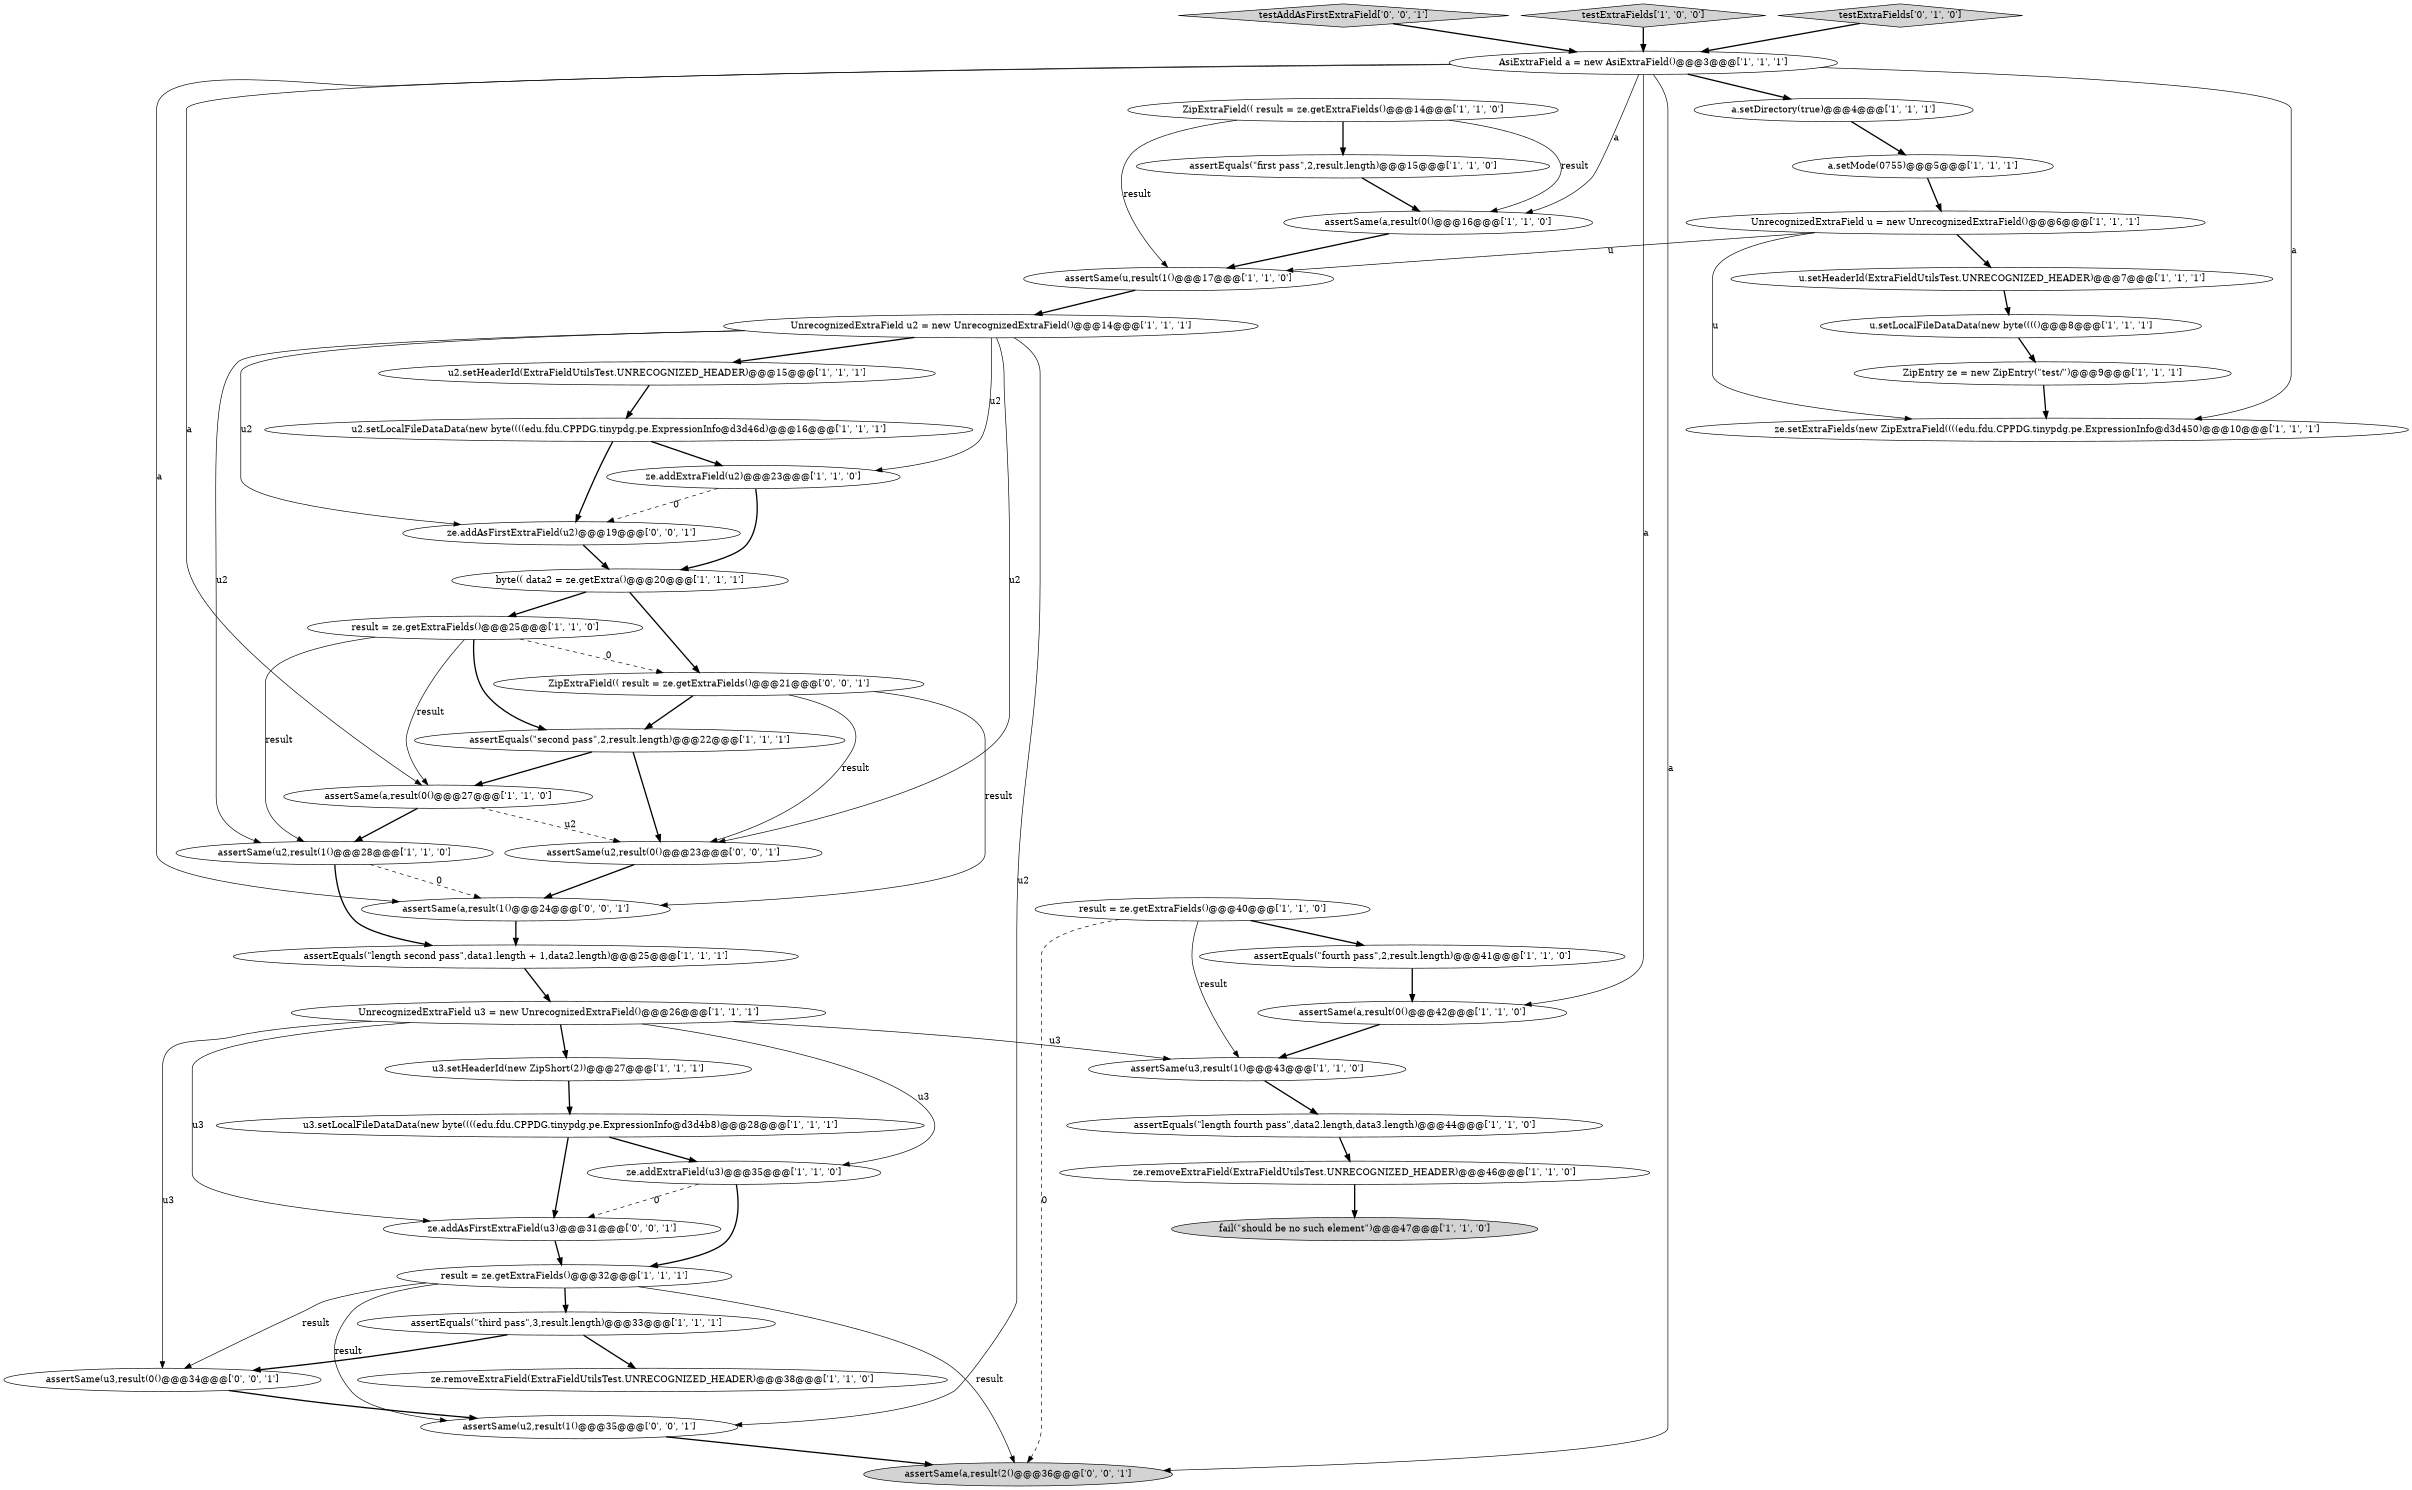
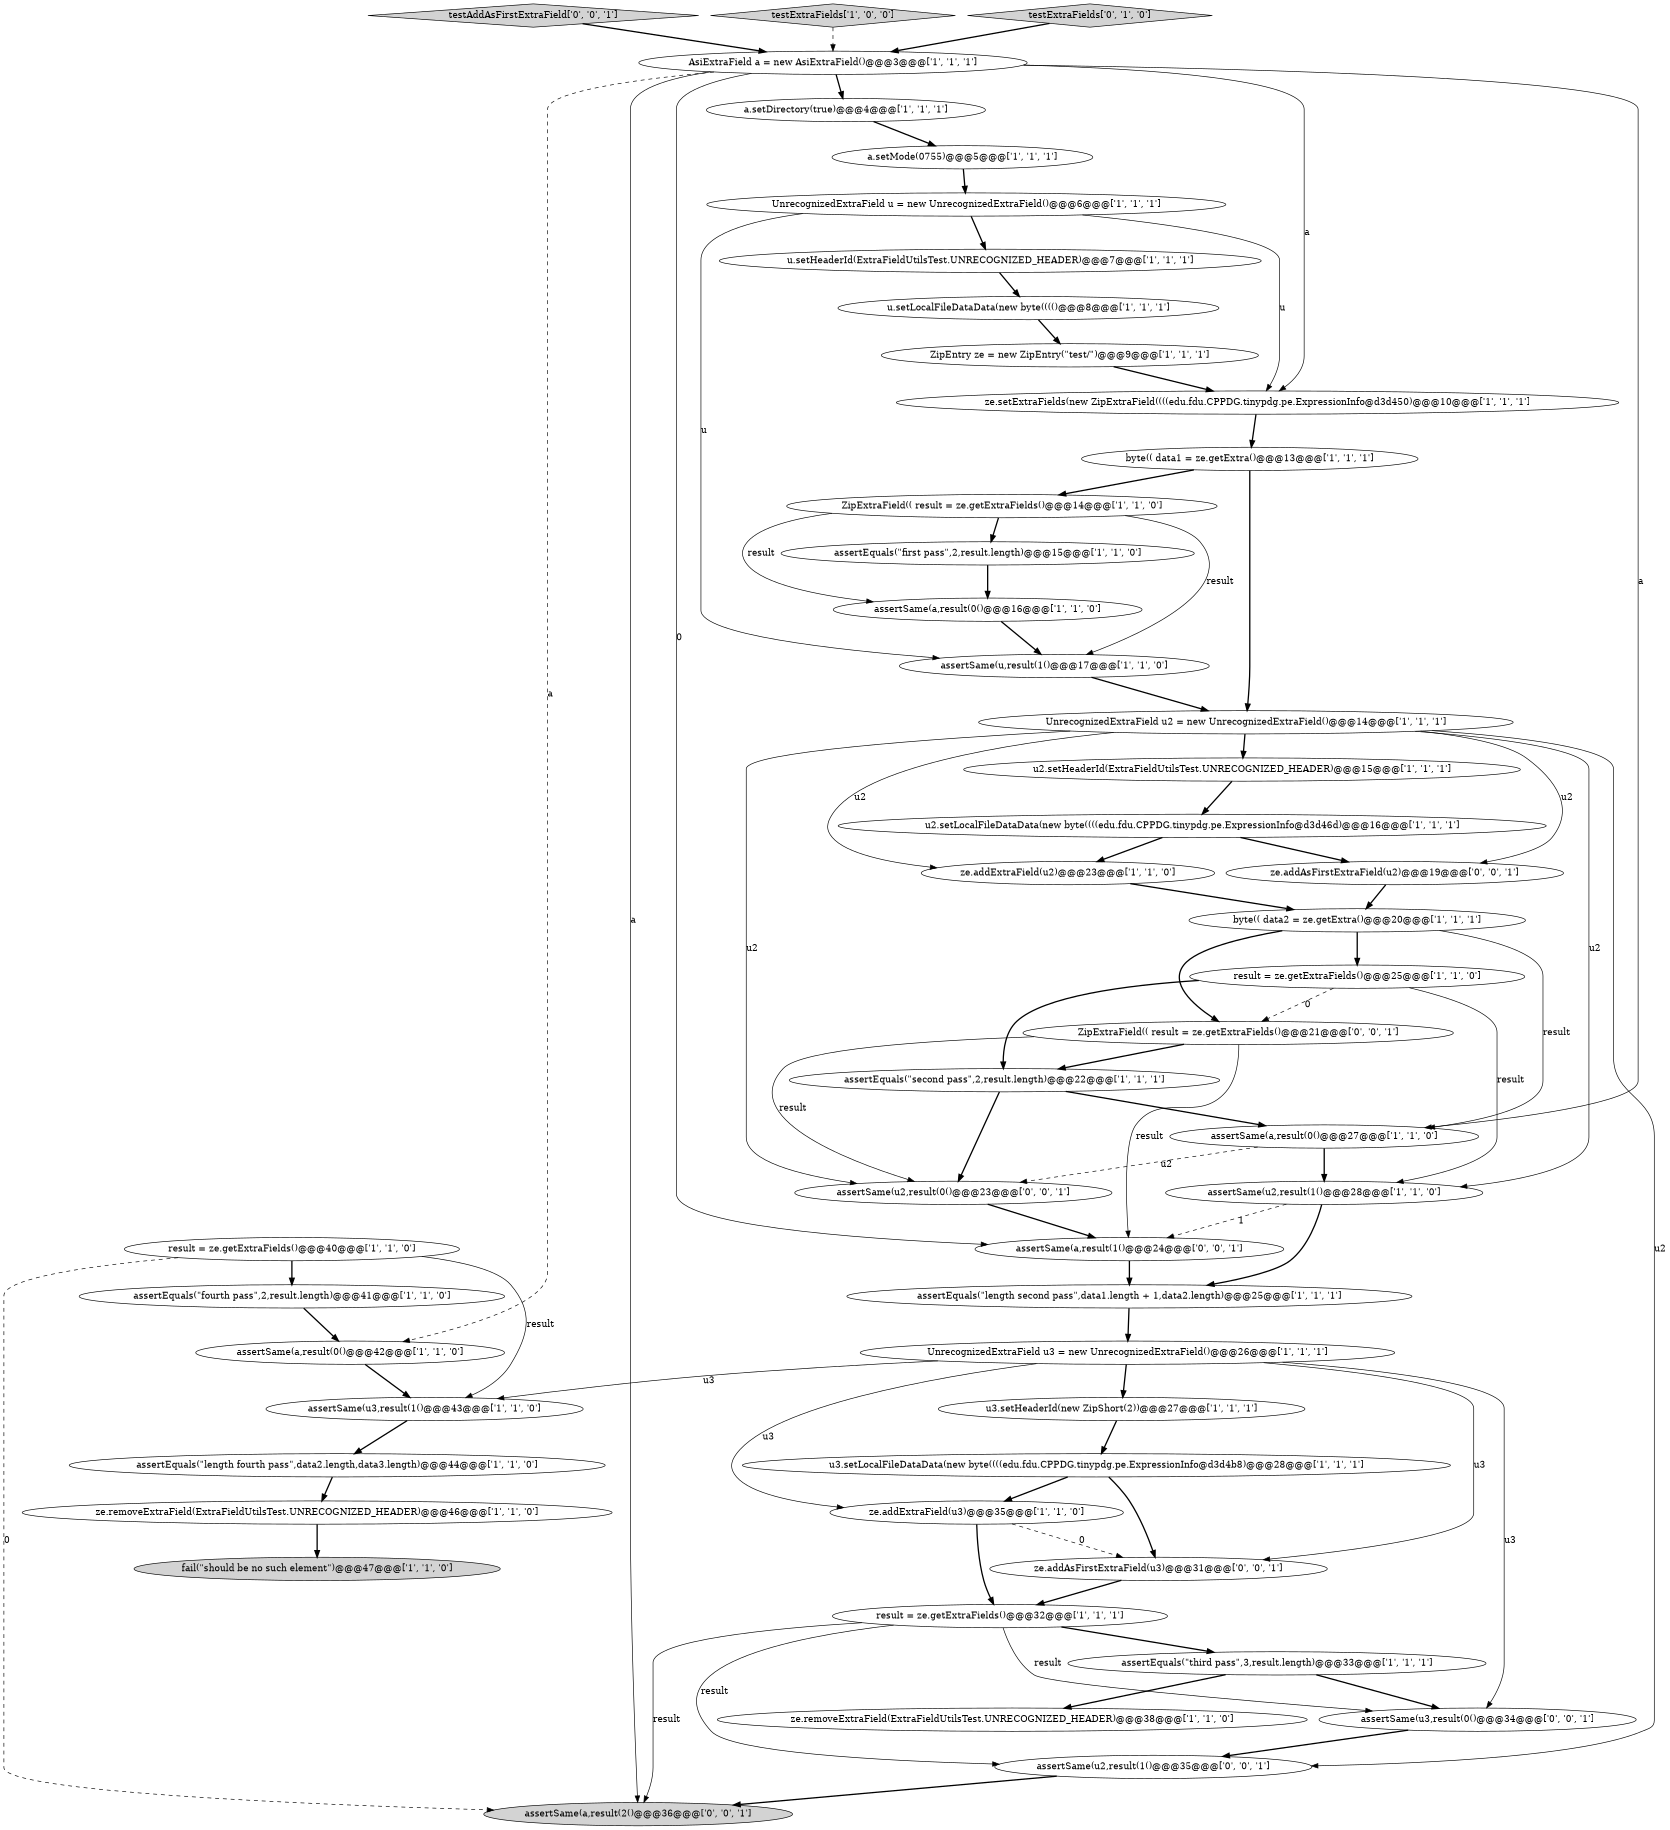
(1643, 36) -> (833, 36)
(1603, 158) -> none
none -> (1250, 459)
(160, 477) -> (680, 638)
(666, 504) -> none
(1643, 580) -> (548, 684)
(418, 706) -> (1543, 1031)
(439, 881) -> (1241, 1221)
